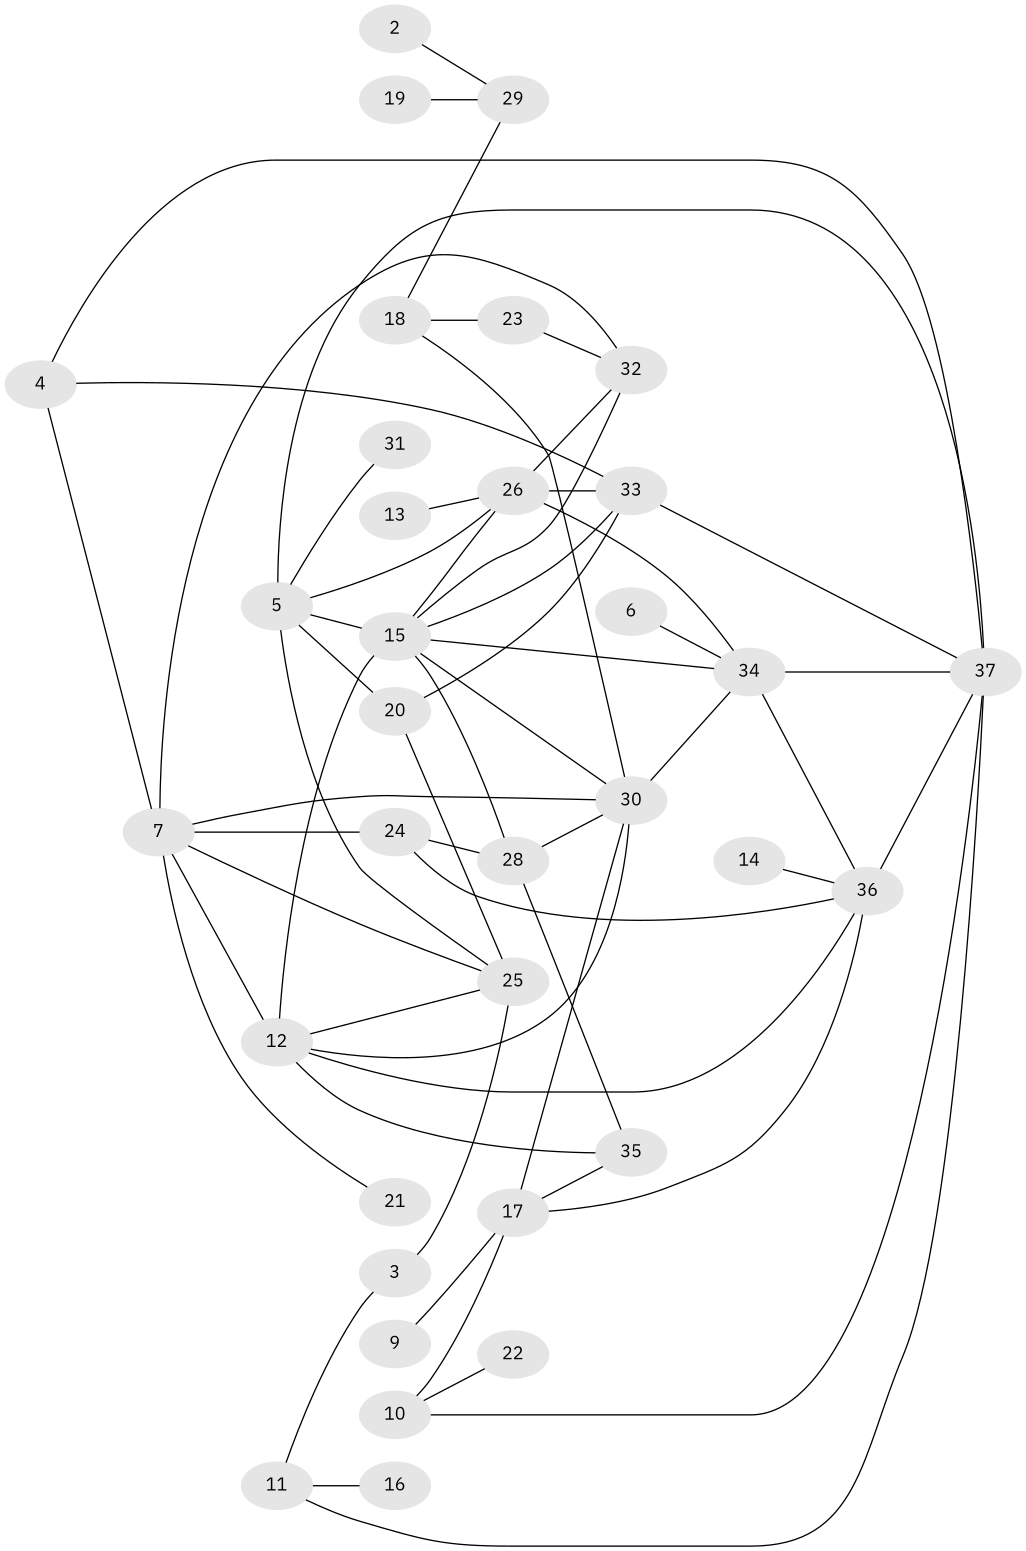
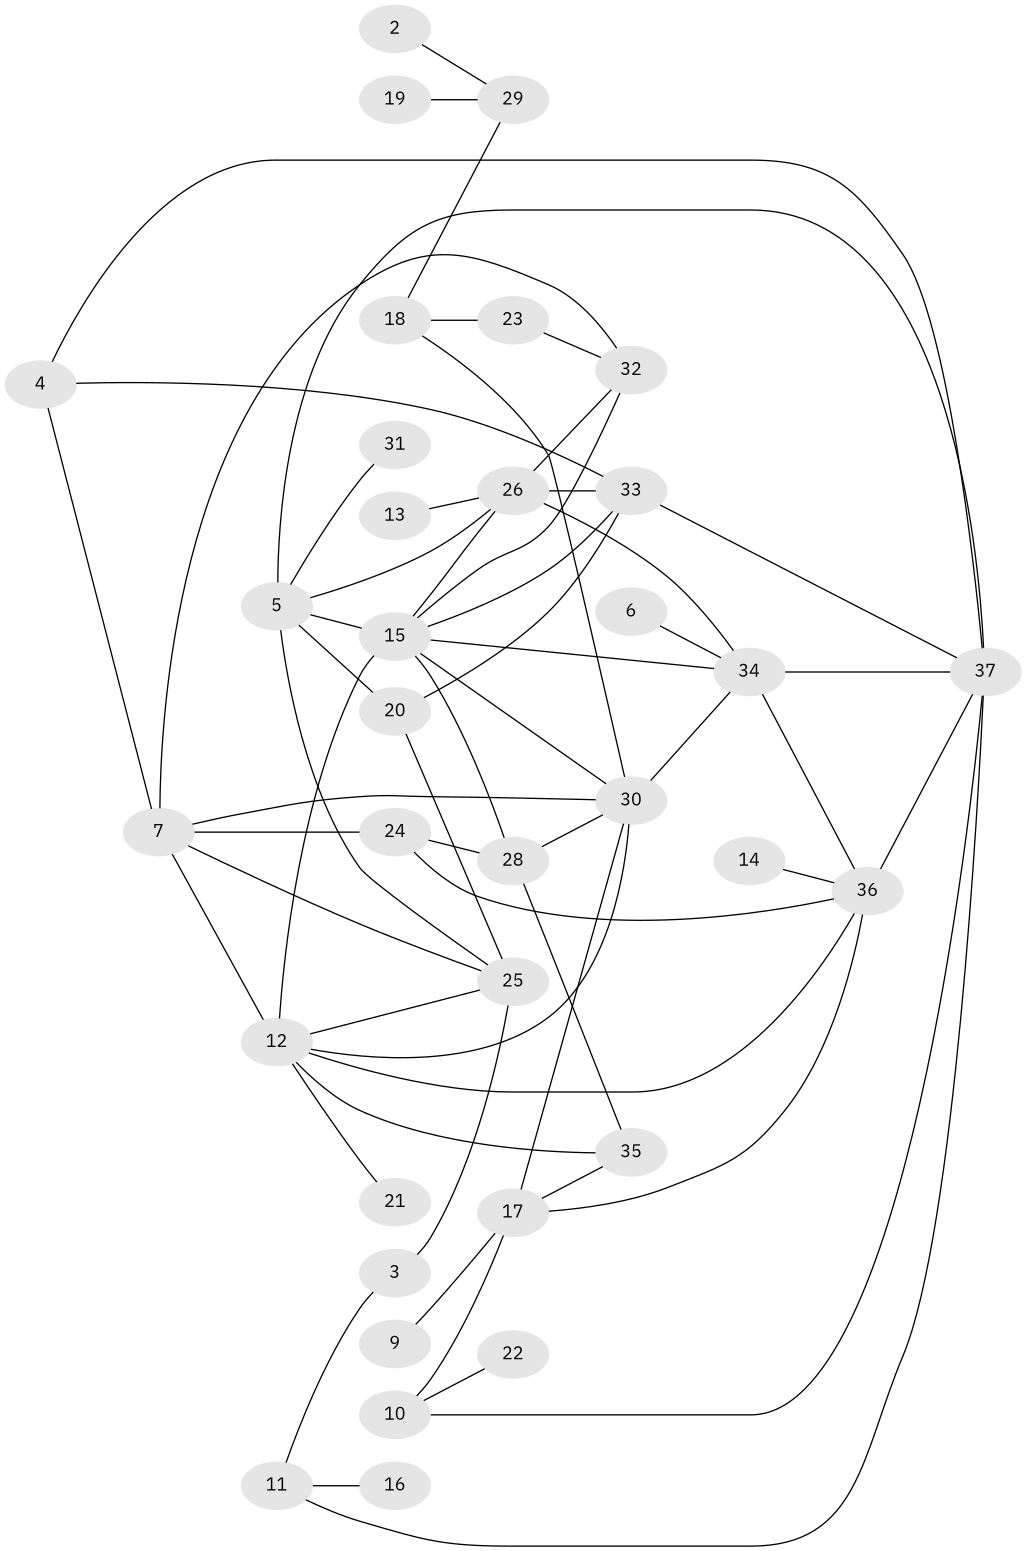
(224, 1048) -> (333, 1124)
